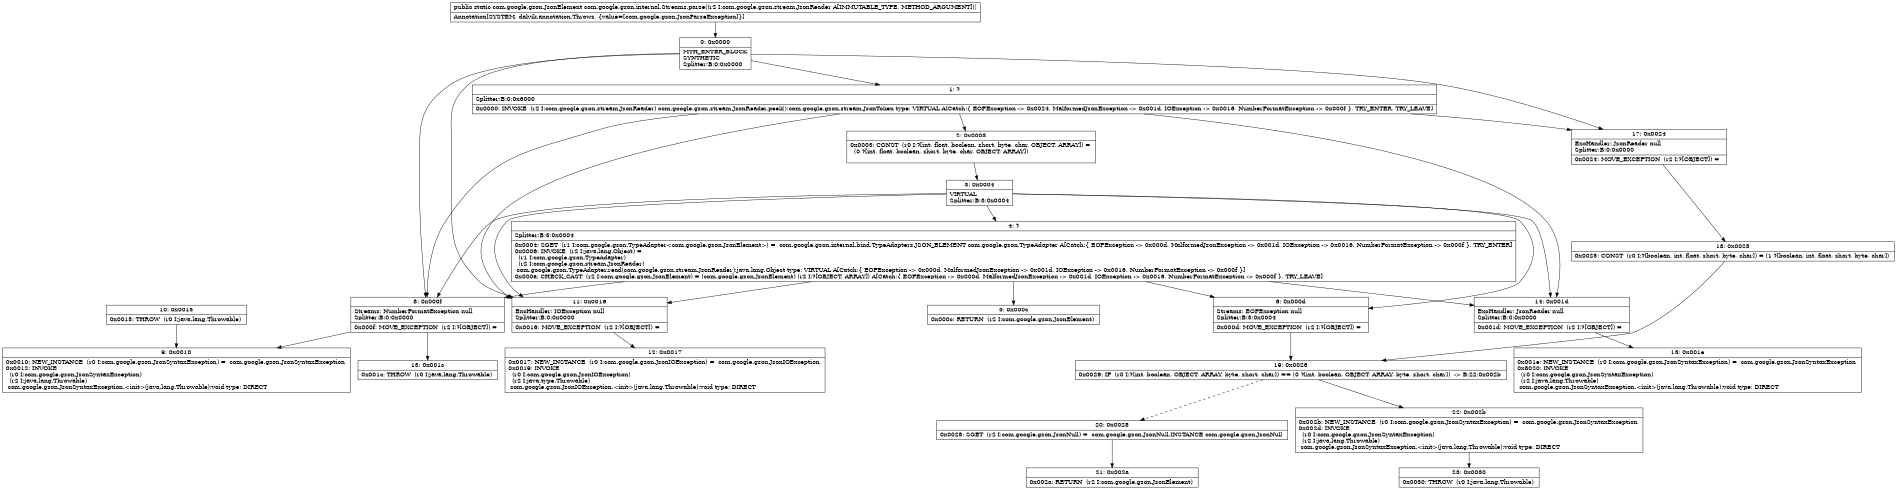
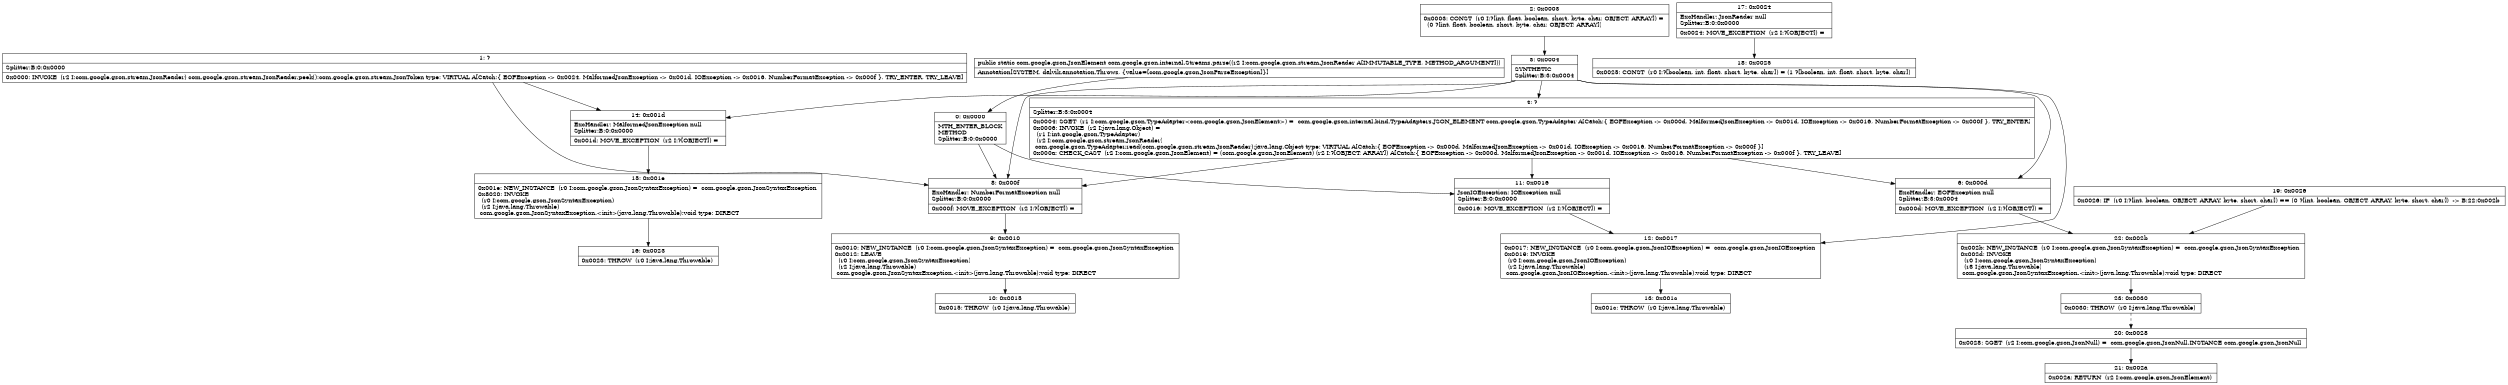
(702, 58) -> (953, 133)
(1178, 65) -> none
(813, 72) -> none
(505, 99) -> (36, 68)
(962, 121) -> none
(1489, 121) -> none
(617, 159) -> none
(963, 194) -> (1533, 69)
(684, 203) -> (2034, 94)
none -> (648, 256)
(570, 258) -> (1087, 134)
(1370, 293) -> none
(414, 311) -> (996, 193)
(560, 311) -> (1510, 193)
(1259, 311) -> (1946, 193)
(1521, 311) -> (638, 125)
(1014, 315) -> none
(176, 334) -> (1005, 284)
(1568, 341) -> none
(428, 344) -> (1661, 284)
(1291, 344) -> (2045, 223)
(33, 368) -> (860, 254)
(549, 381) -> (1545, 267)
(1204, 399) -> (2131, 319)
(1339, 441) -> (2001, 267)
